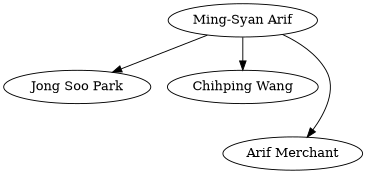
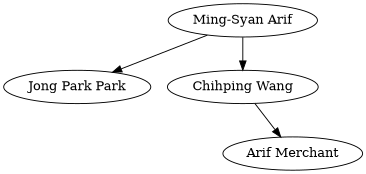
(327, 74) -> (265, 117)
(77, 87) -> (77, 87)
